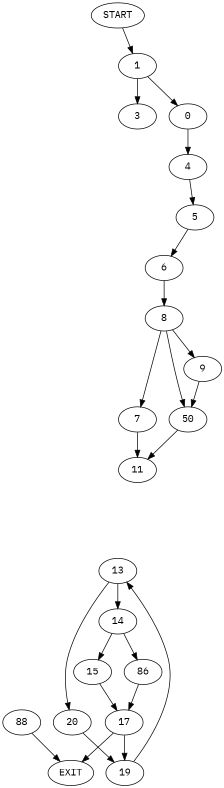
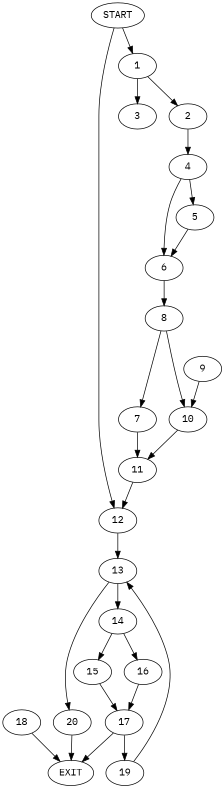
(188, 116) -> (188, 116)
none -> (168, 212)
(181, 341) -> none
(188, 419) -> (188, 419)
none -> (118, 520)
(143, 672) -> (143, 672)
(22, 722) -> (22, 722)
(95, 744) -> (72, 744)
